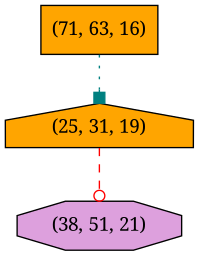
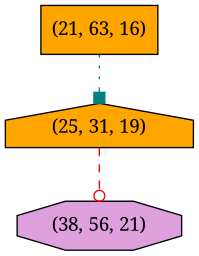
(99, 30) -> (99, 30)
(99, 226) -> (99, 226)
